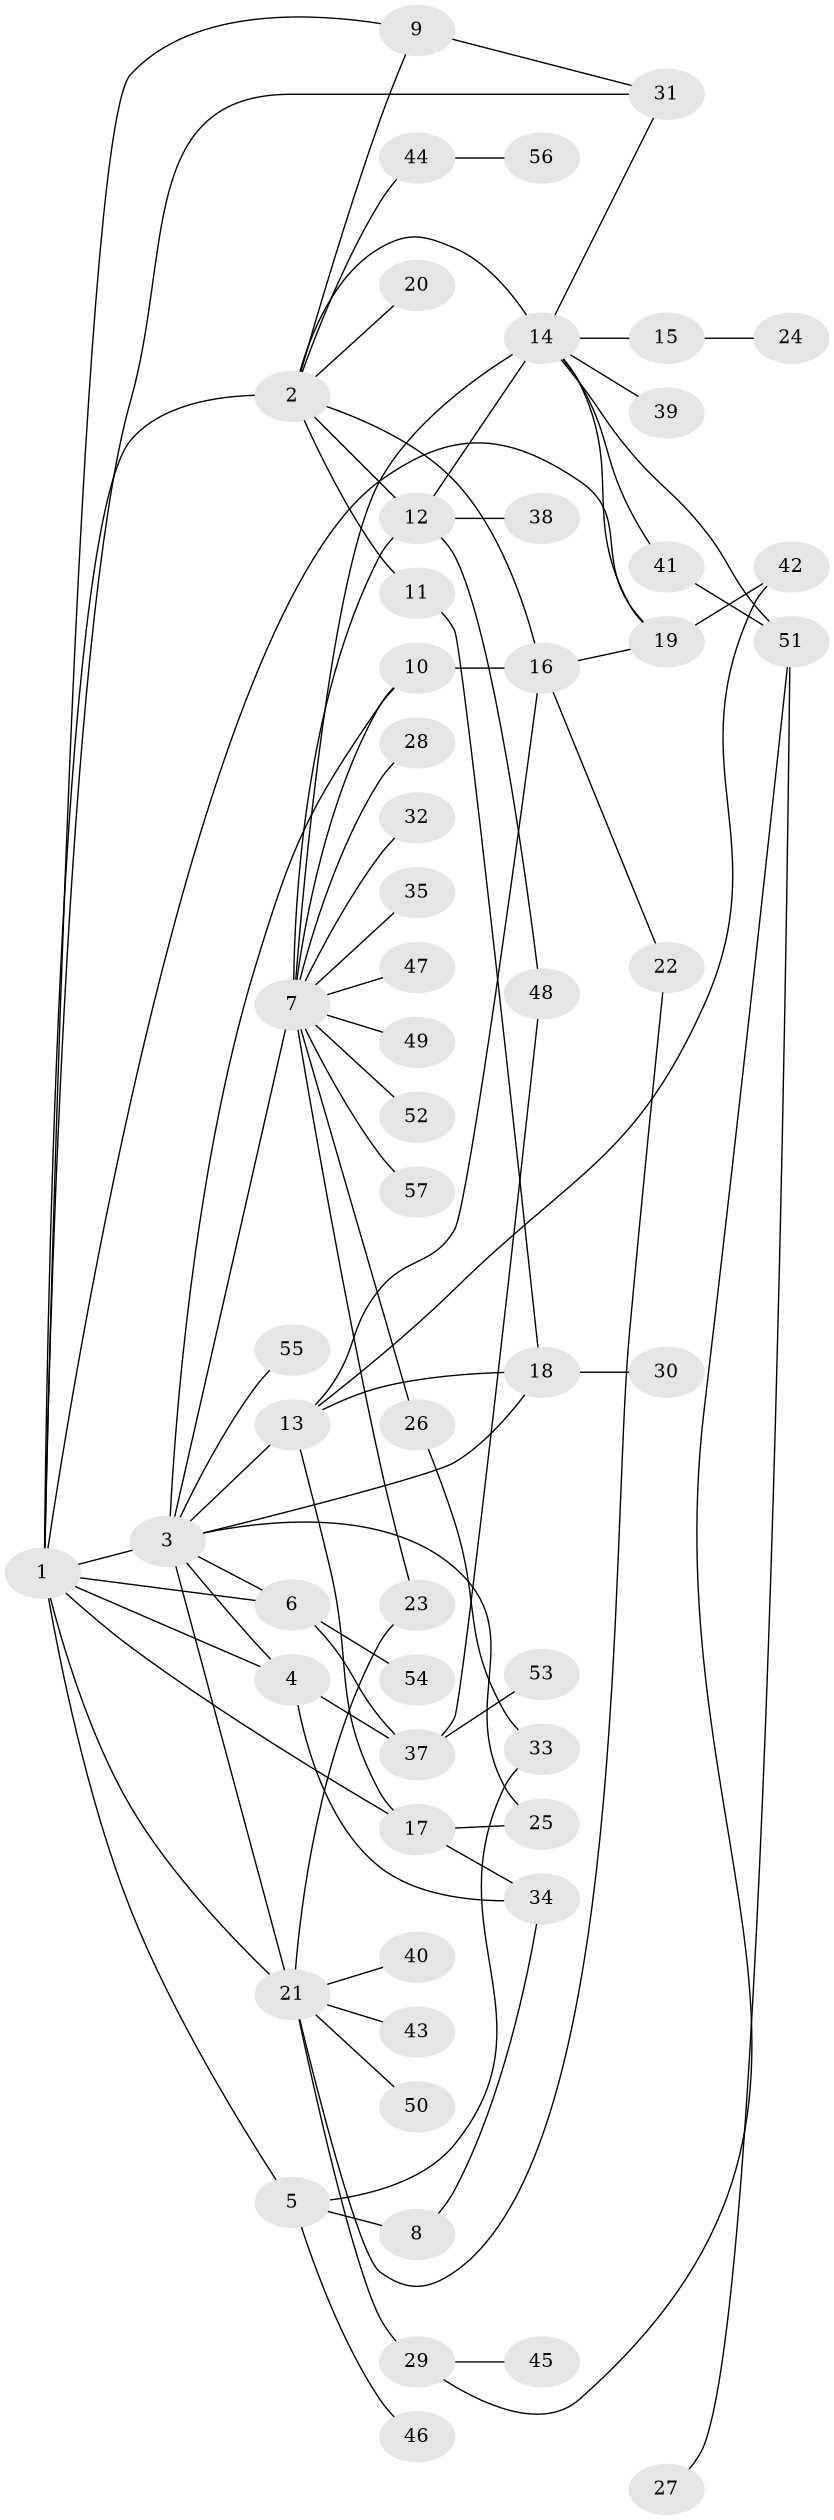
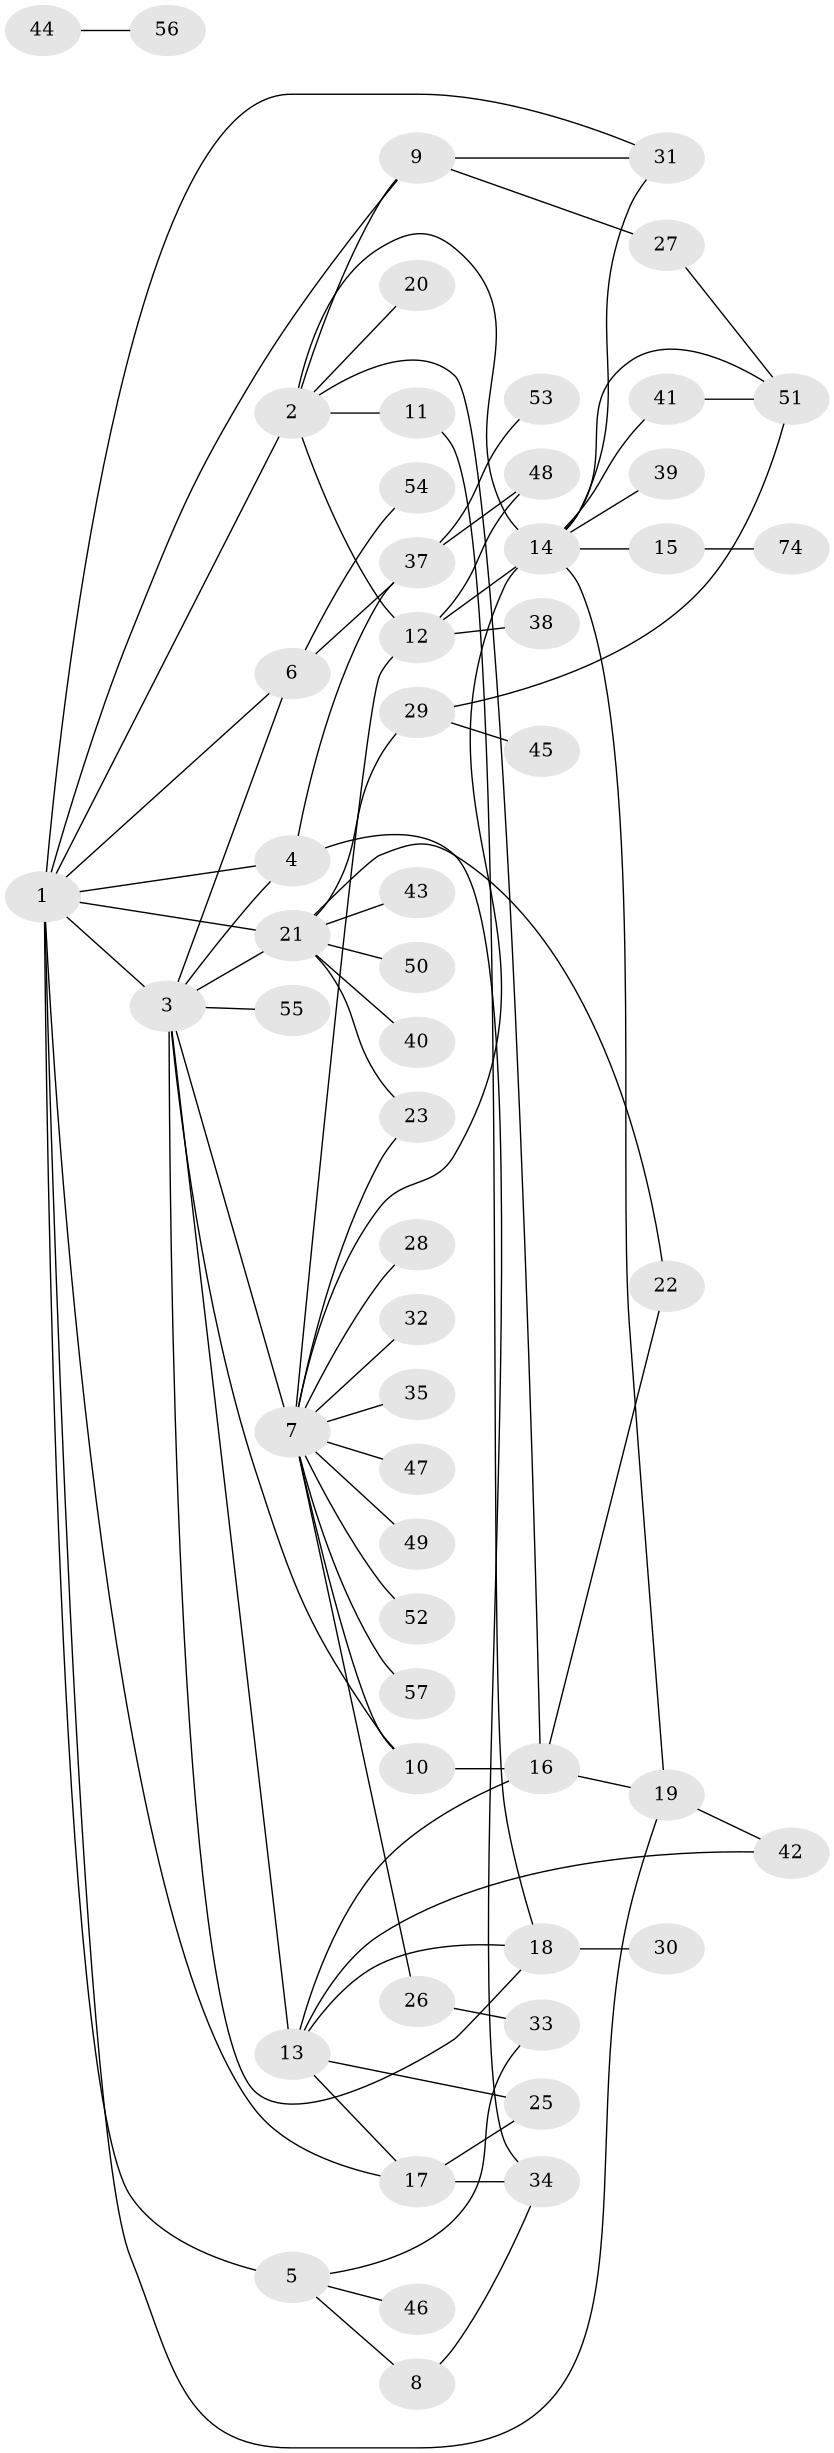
none -> (542, 202)
(348, 263) -> none
(791, 338) -> (791, 549)
(452, 1566) -> (417, 2079)
